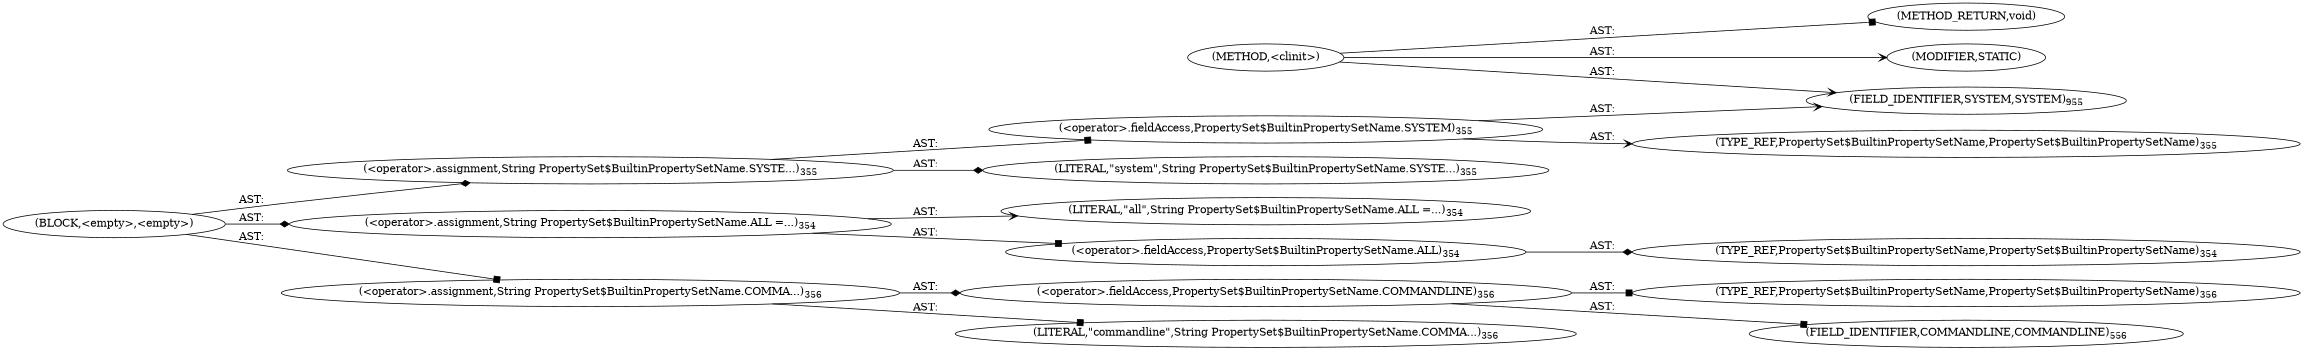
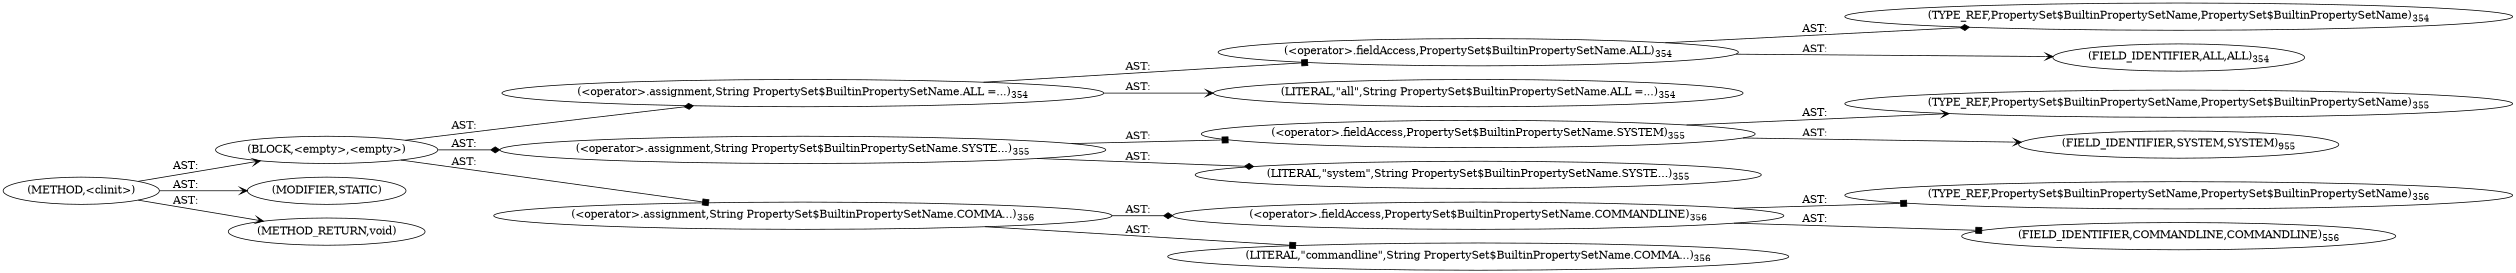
(1604, 38) -> (197, 210)
none -> (2179, 58)
(1584, 77) -> (196, 172)
